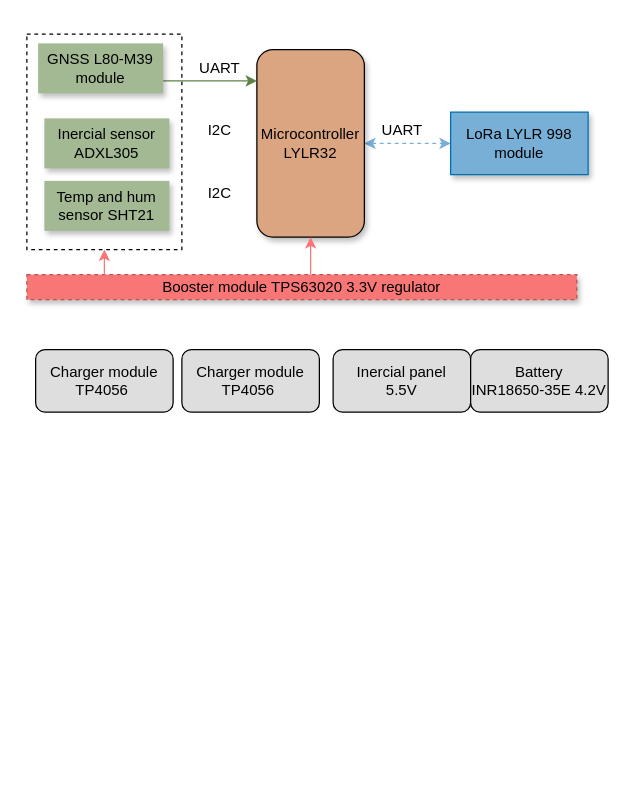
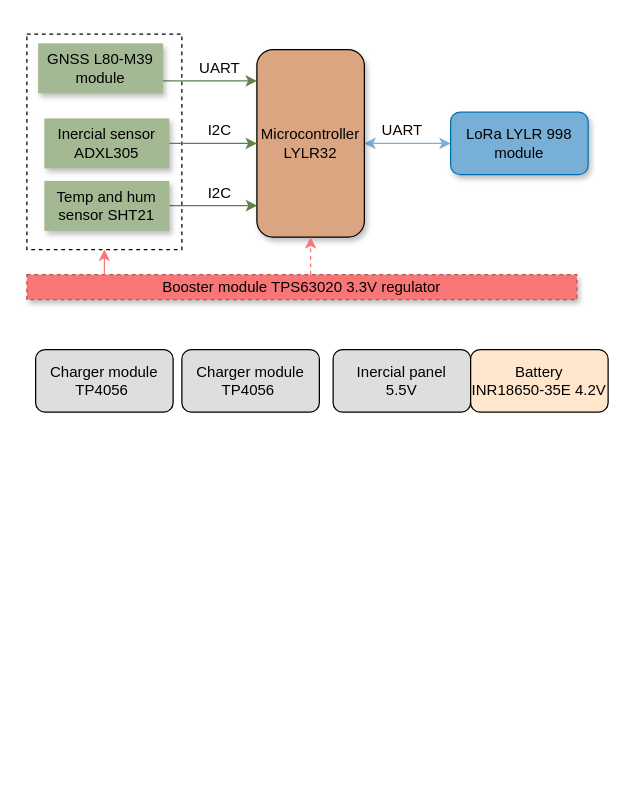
none -> (193, 143)
(408, 143) -> (408, 143)
(519, 143) -> (519, 143)
none -> (209, 205)
(311, 259) -> (311, 259)
(539, 381) -> (539, 381)
